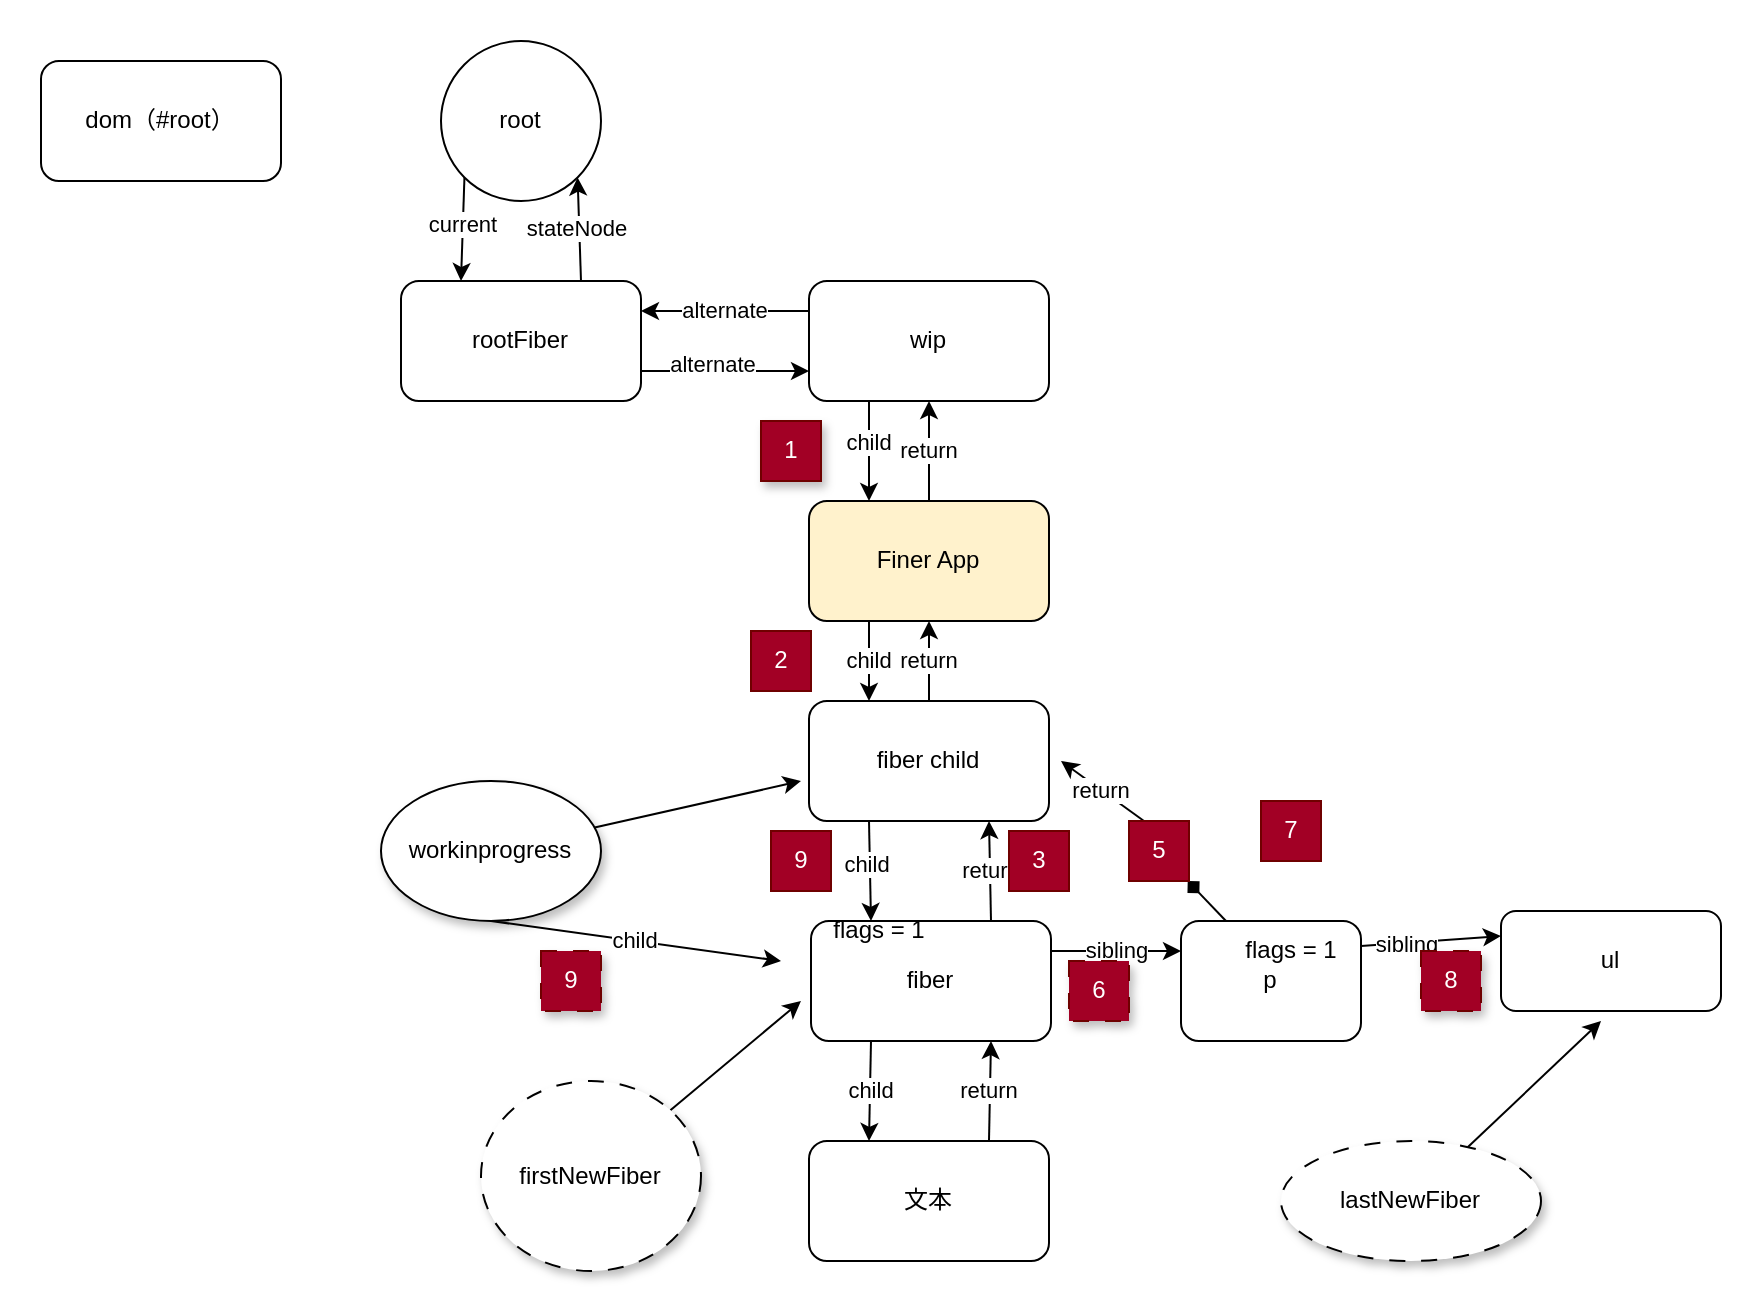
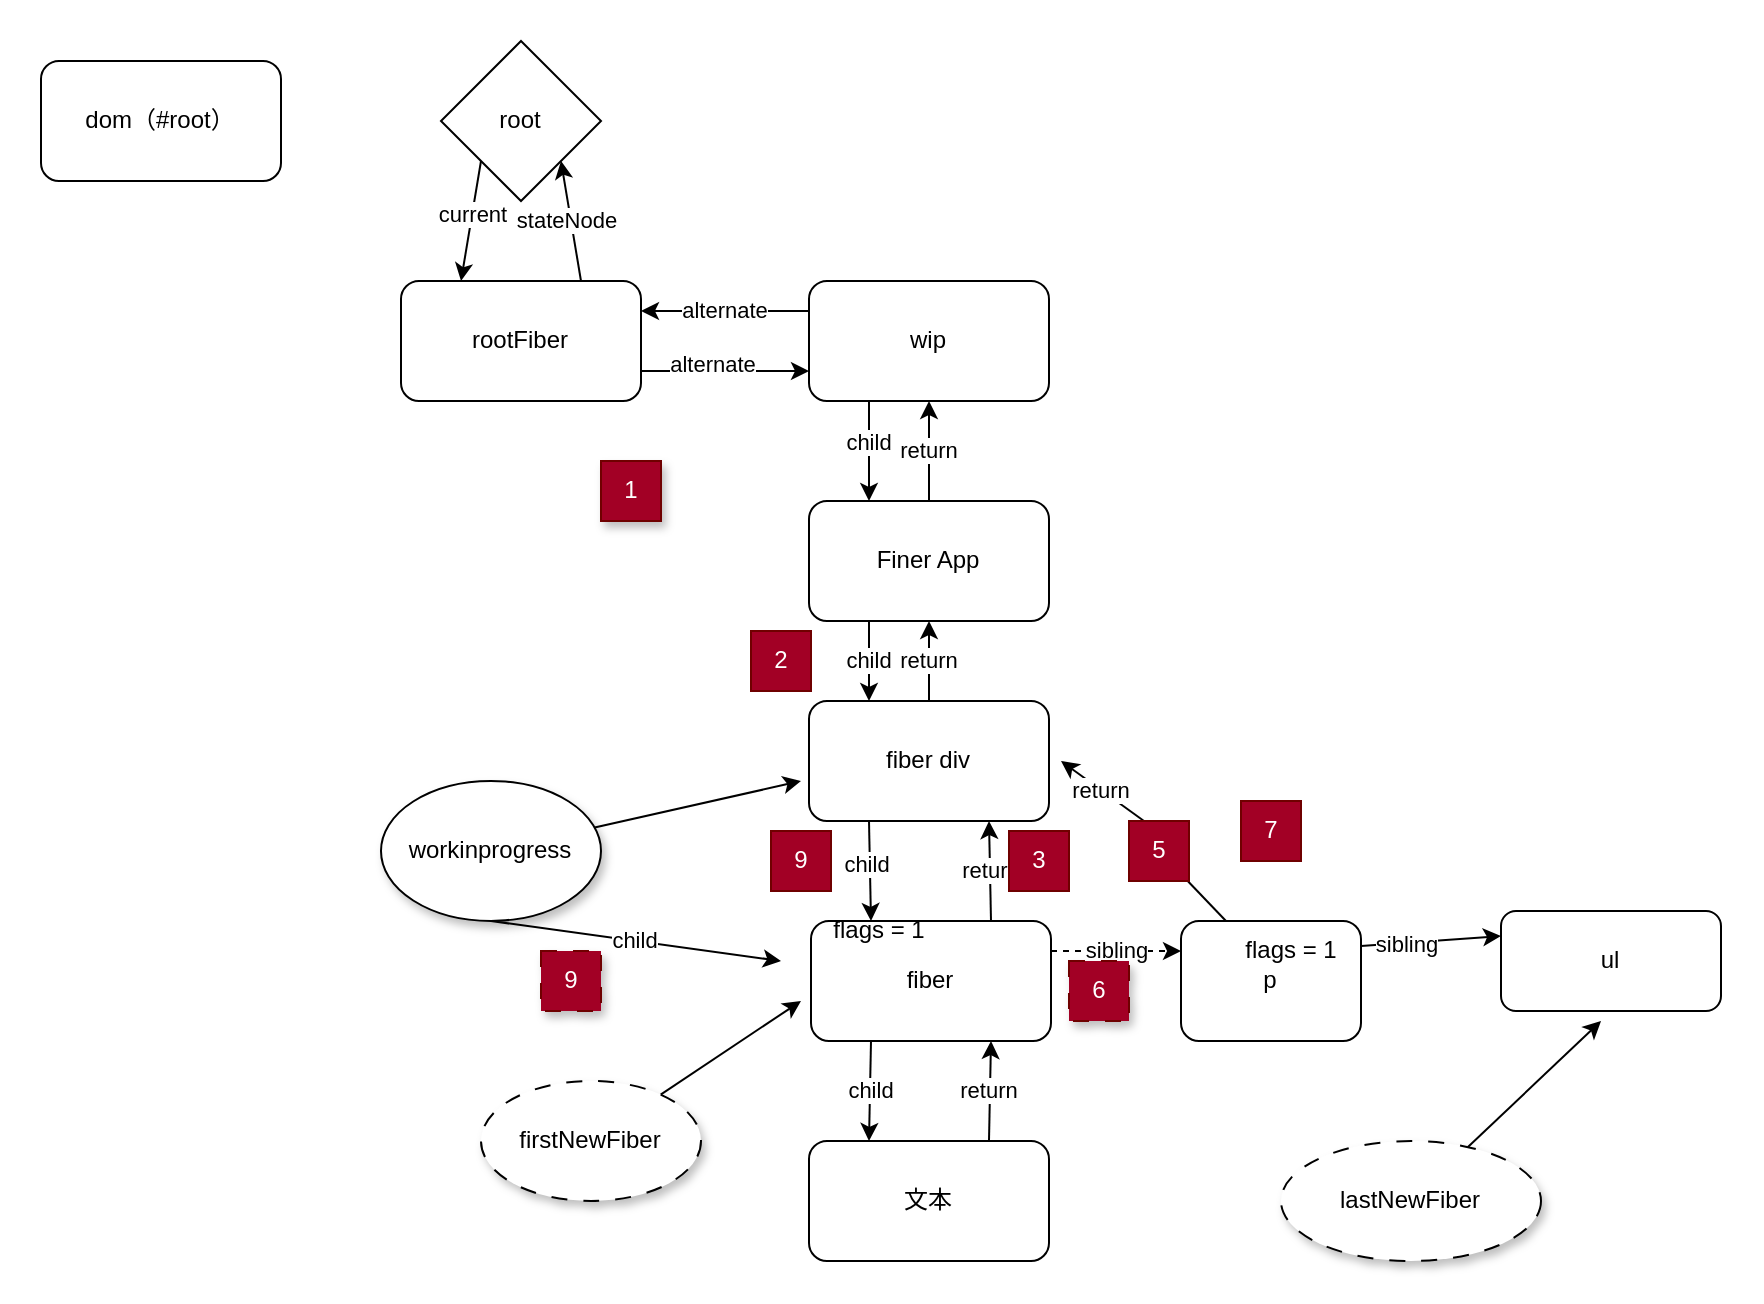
(521, 121) -> (521, 121)
(791, 451) -> (631, 491)
(929, 561) -> (929, 561)
(929, 761) -> (929, 761)
(1291, 831) -> (1271, 831)
(1198, 892) -> (1193, 887)
(1071, 951) -> (1071, 951)
(1451, 981) -> none
(591, 1176) -> (591, 1141)
